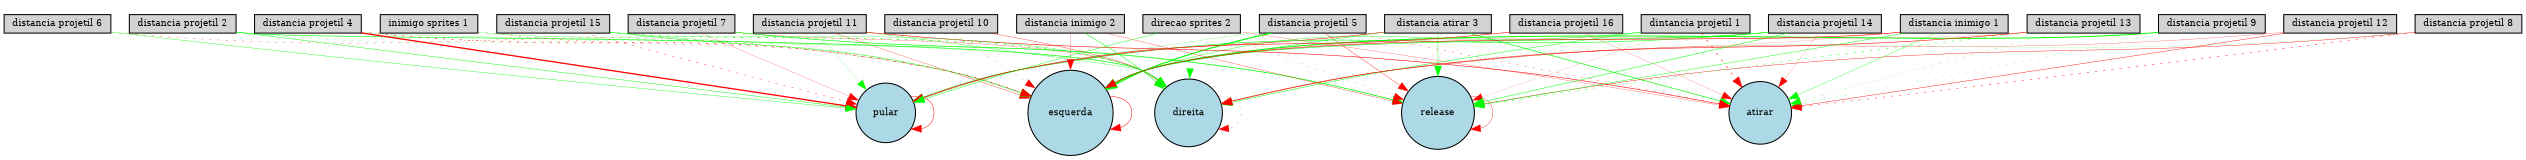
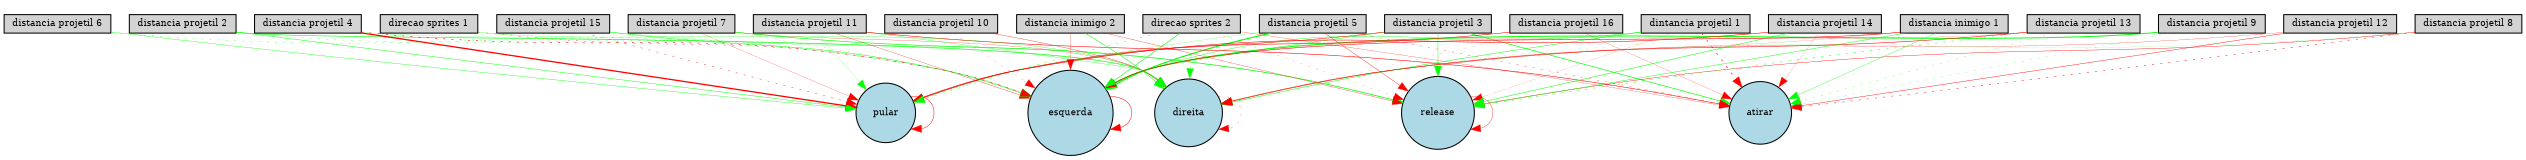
(429, 24) -> (429, 24)
(1438, 24) -> (1438, 24)
(569, 38) -> (569, 38)
(887, 39) -> none
(1343, 40) -> (1343, 40)
(1439, 42) -> (1147, 57)
(1040, 64) -> (1040, 64)
